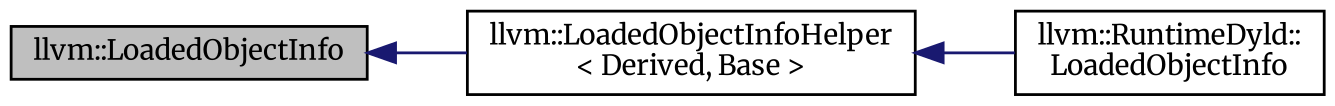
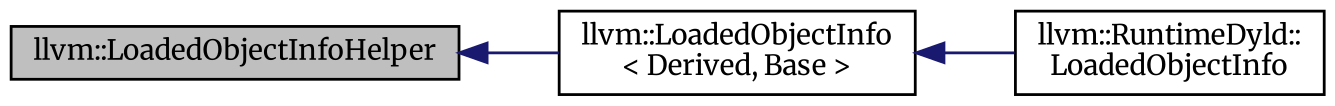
(189, 53) -> (235, 53)
(691, 53) -> (737, 53)
